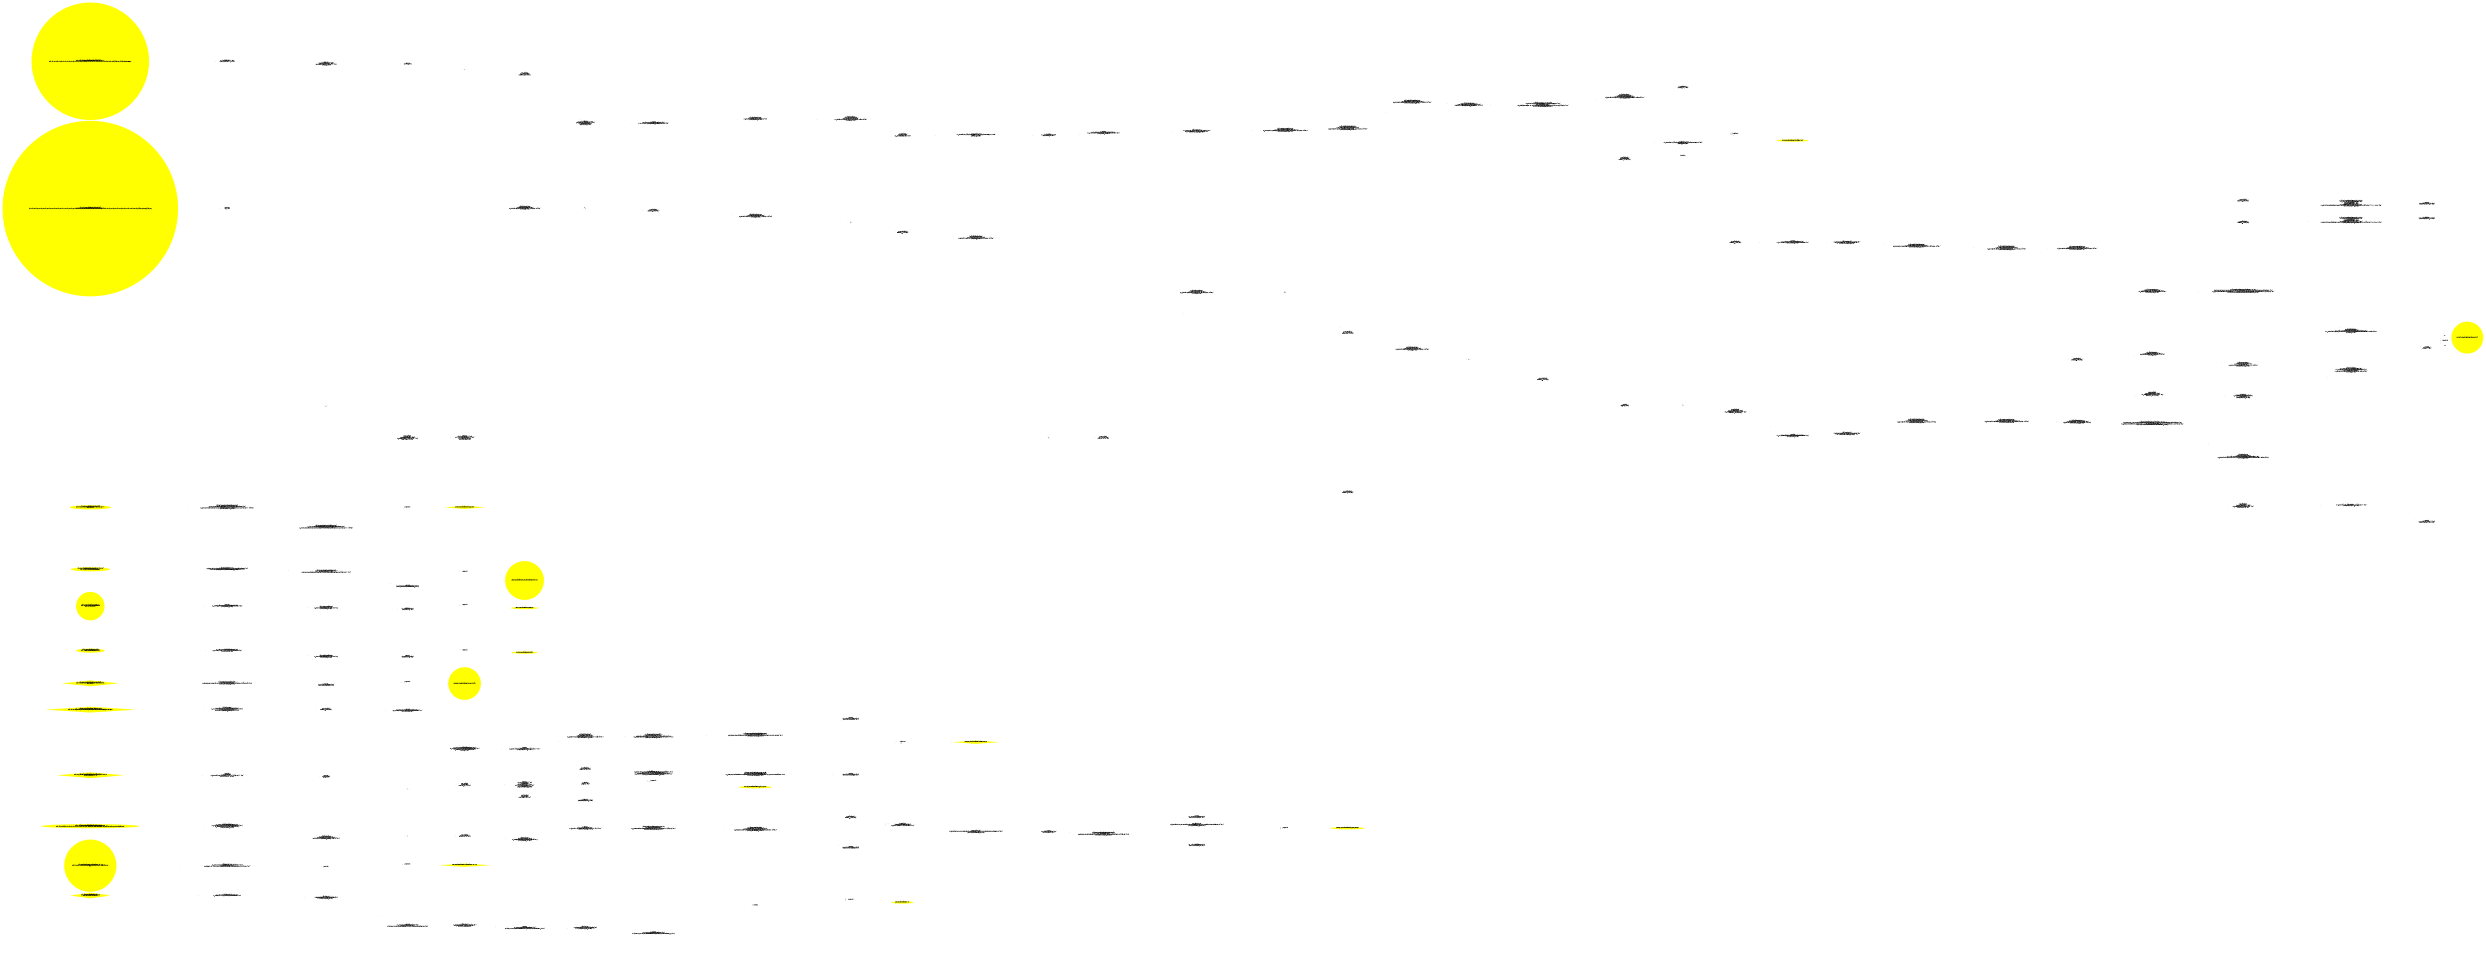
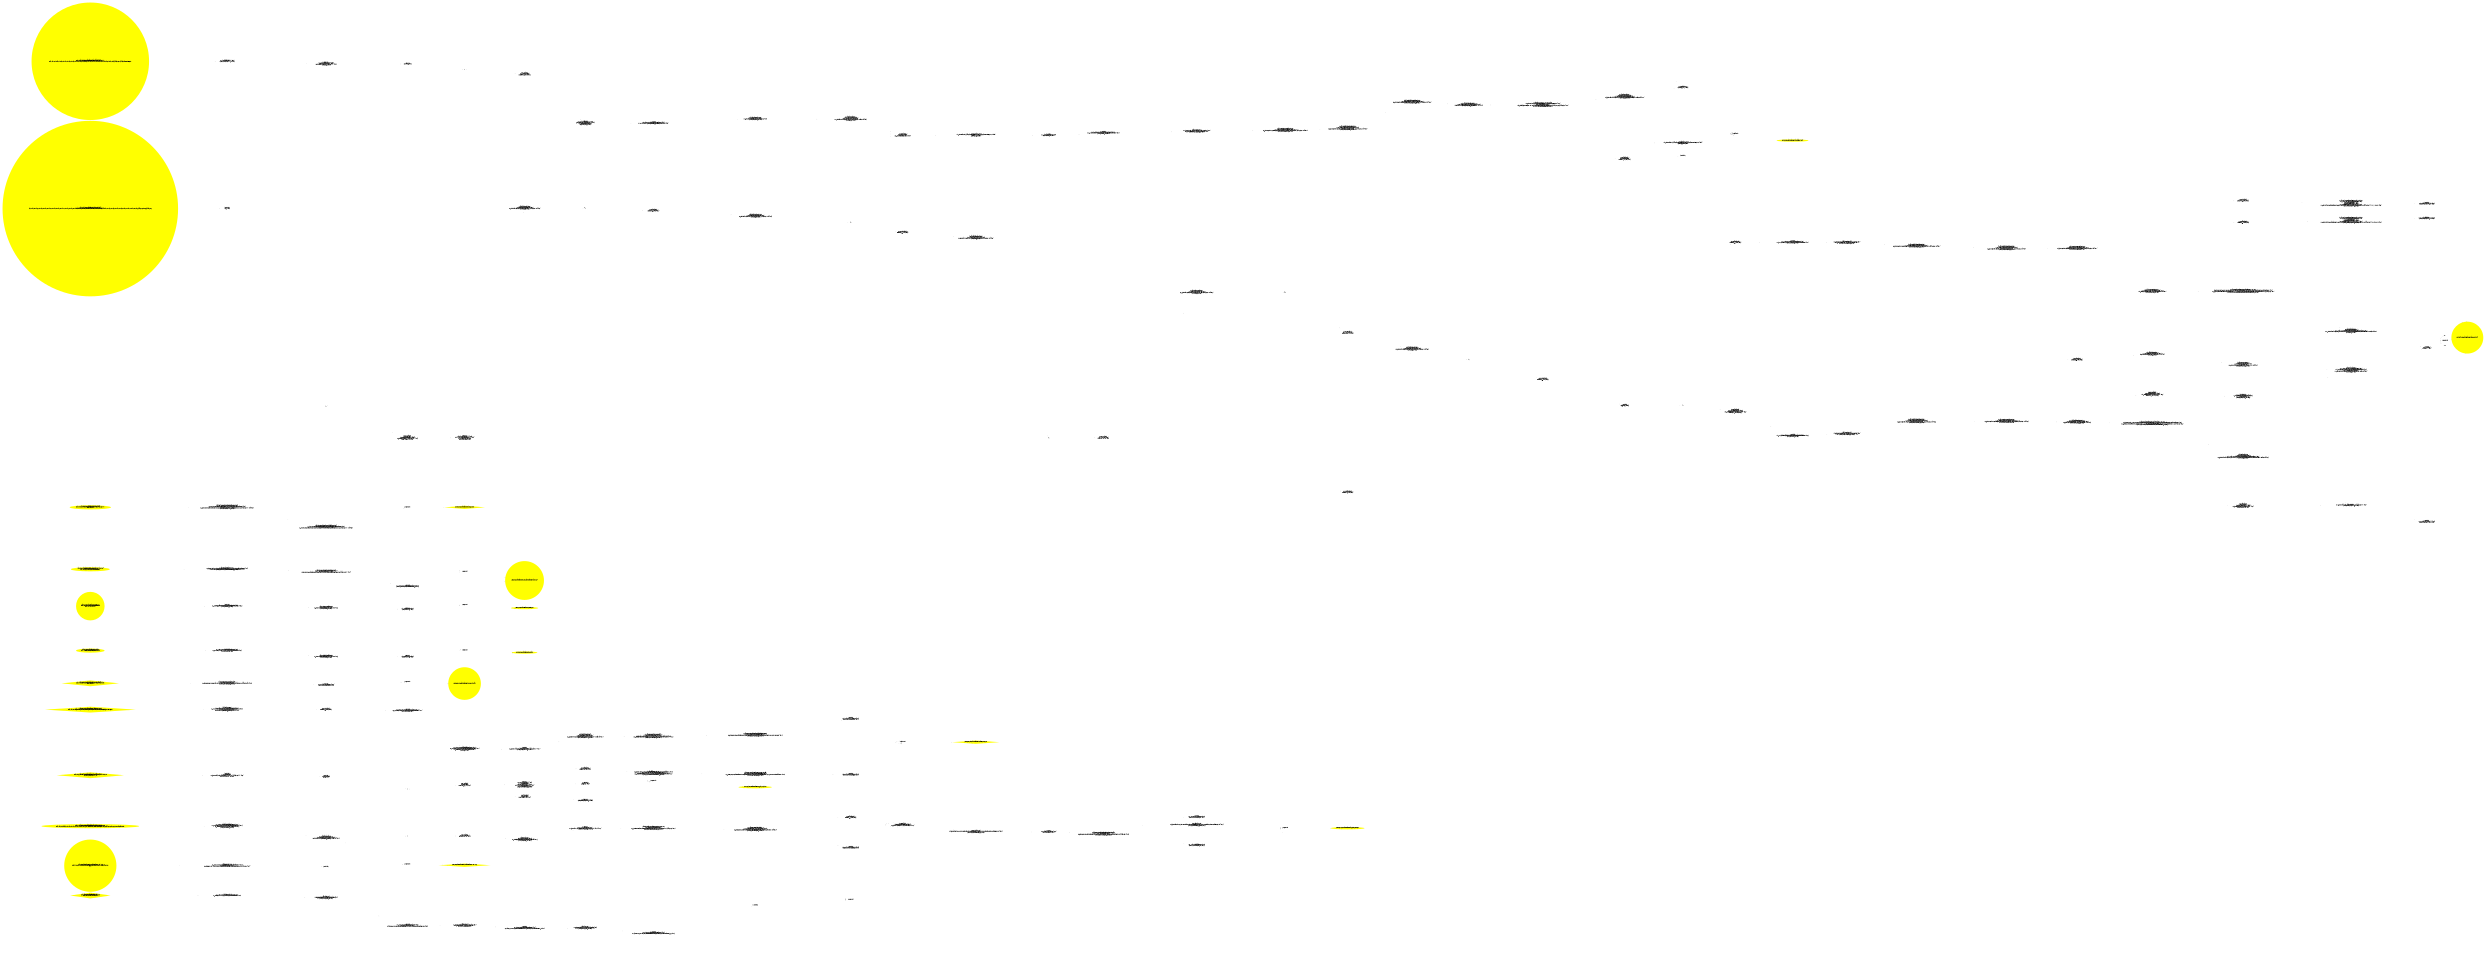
(902, 903) -> none
